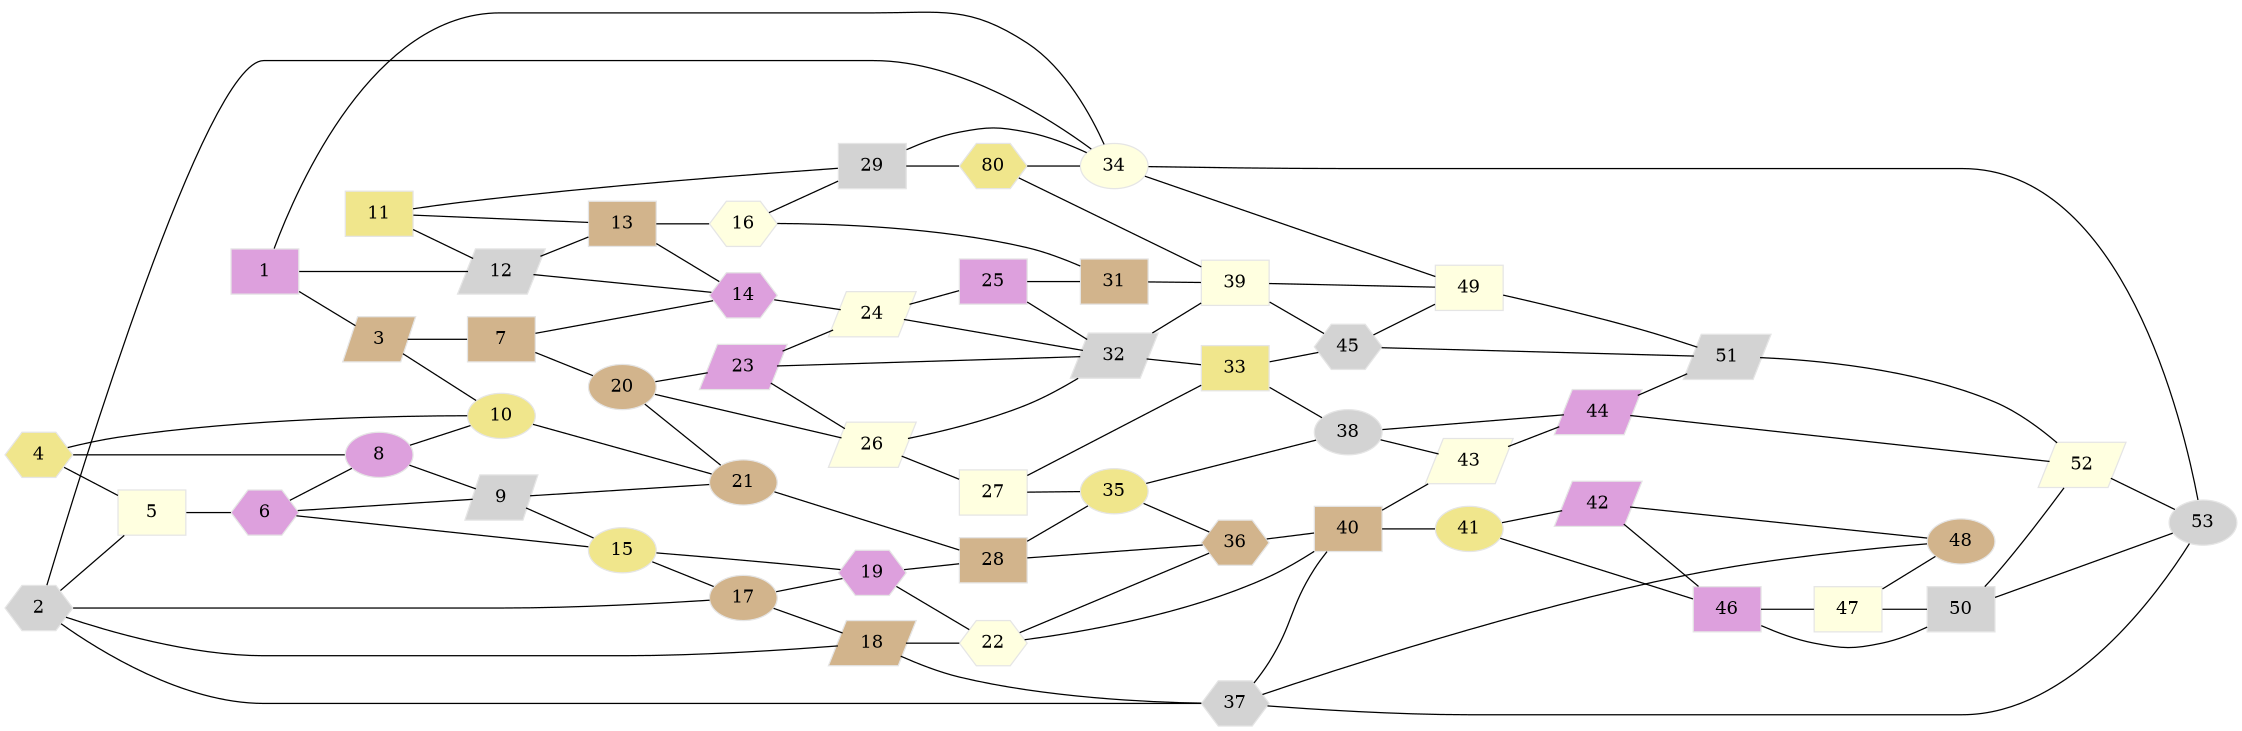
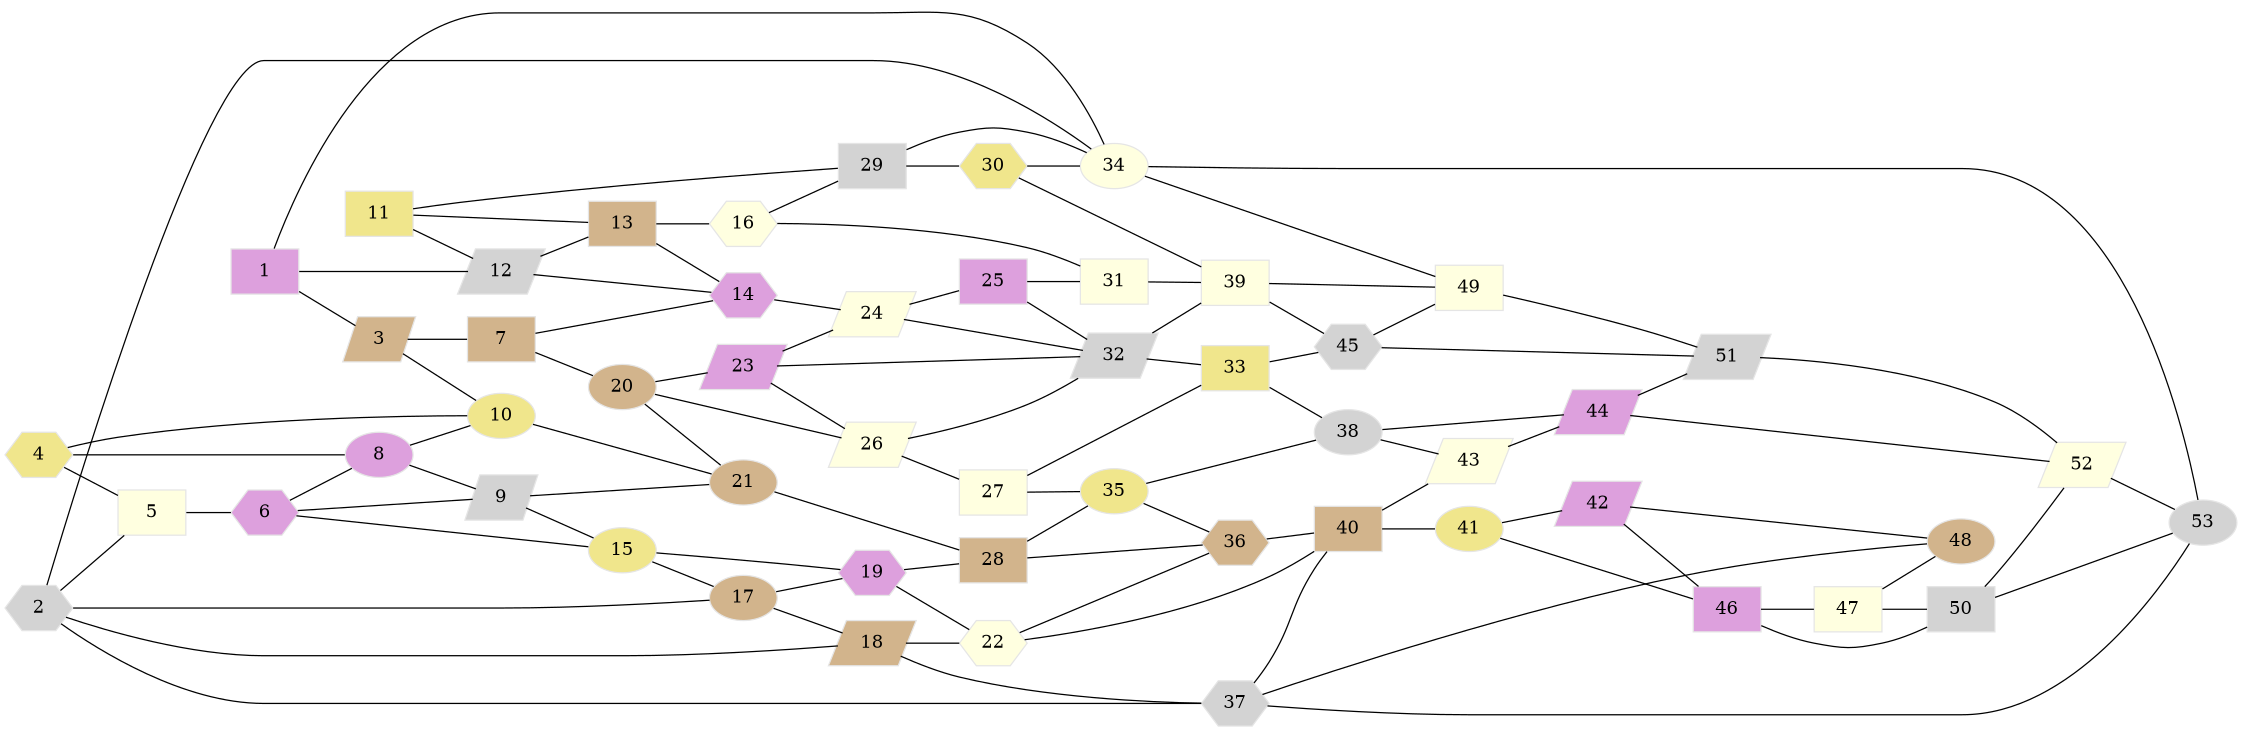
(993, 166) -> (993, 166)
(1114, 282) -> (1114, 282)
